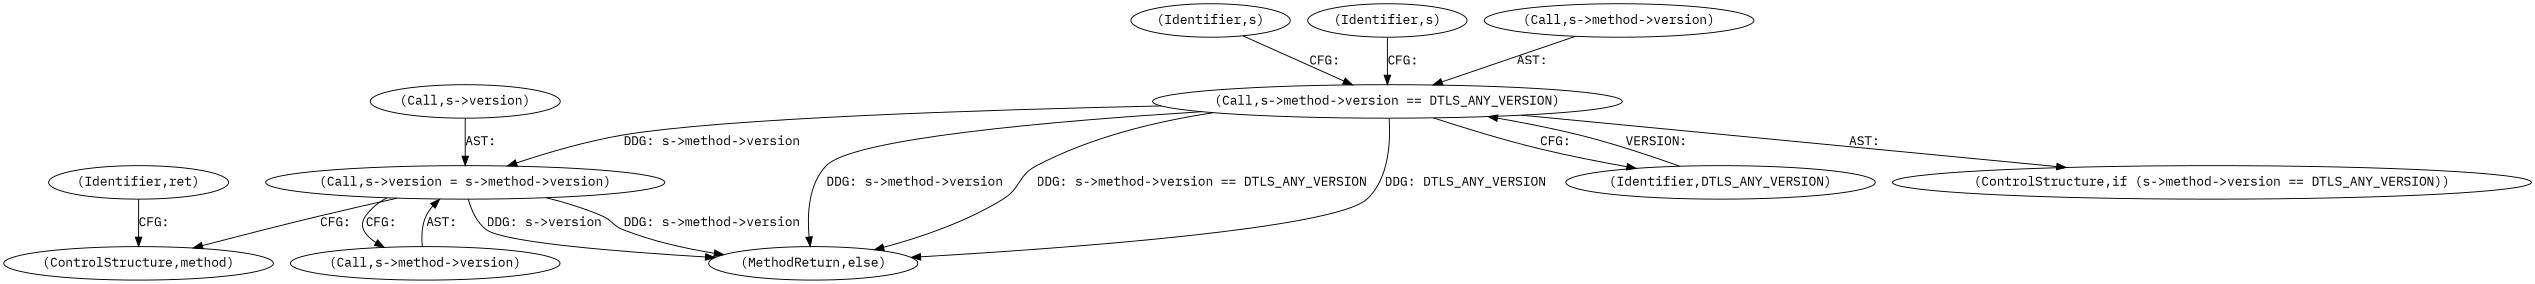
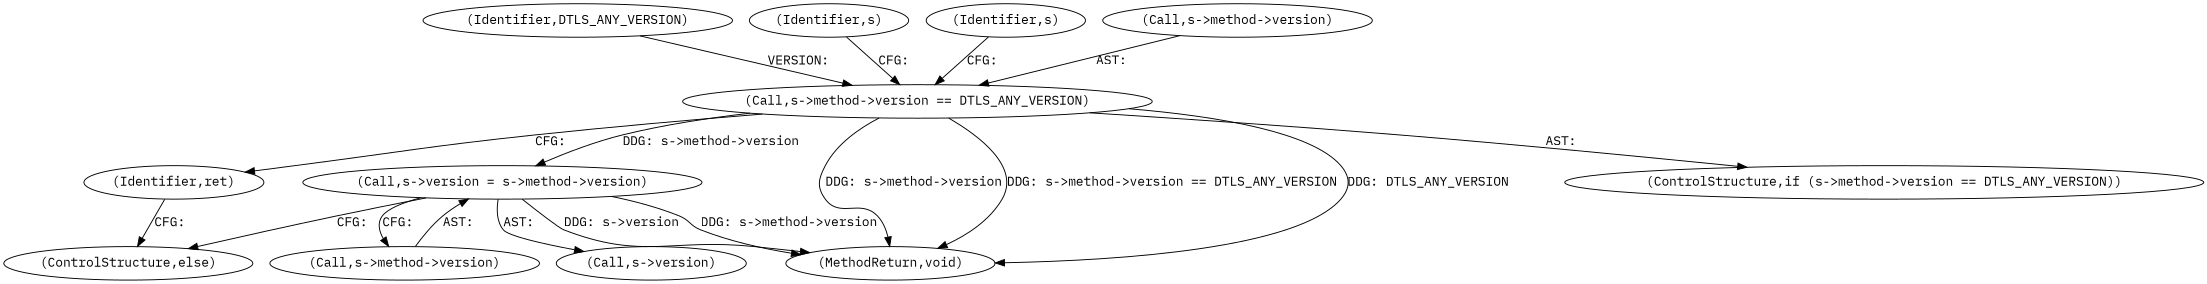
(465, 137) -> (523, 238)
(1529, 146) -> (508, 138)
(139, 263) -> (128, 263)
(813, 263) -> (890, 263)
